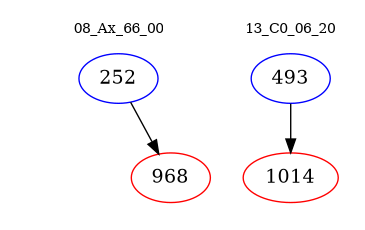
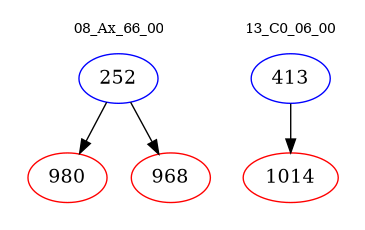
(291, 30) -> (291, 30)
(291, 79) -> (291, 79)
none -> (68, 178)
